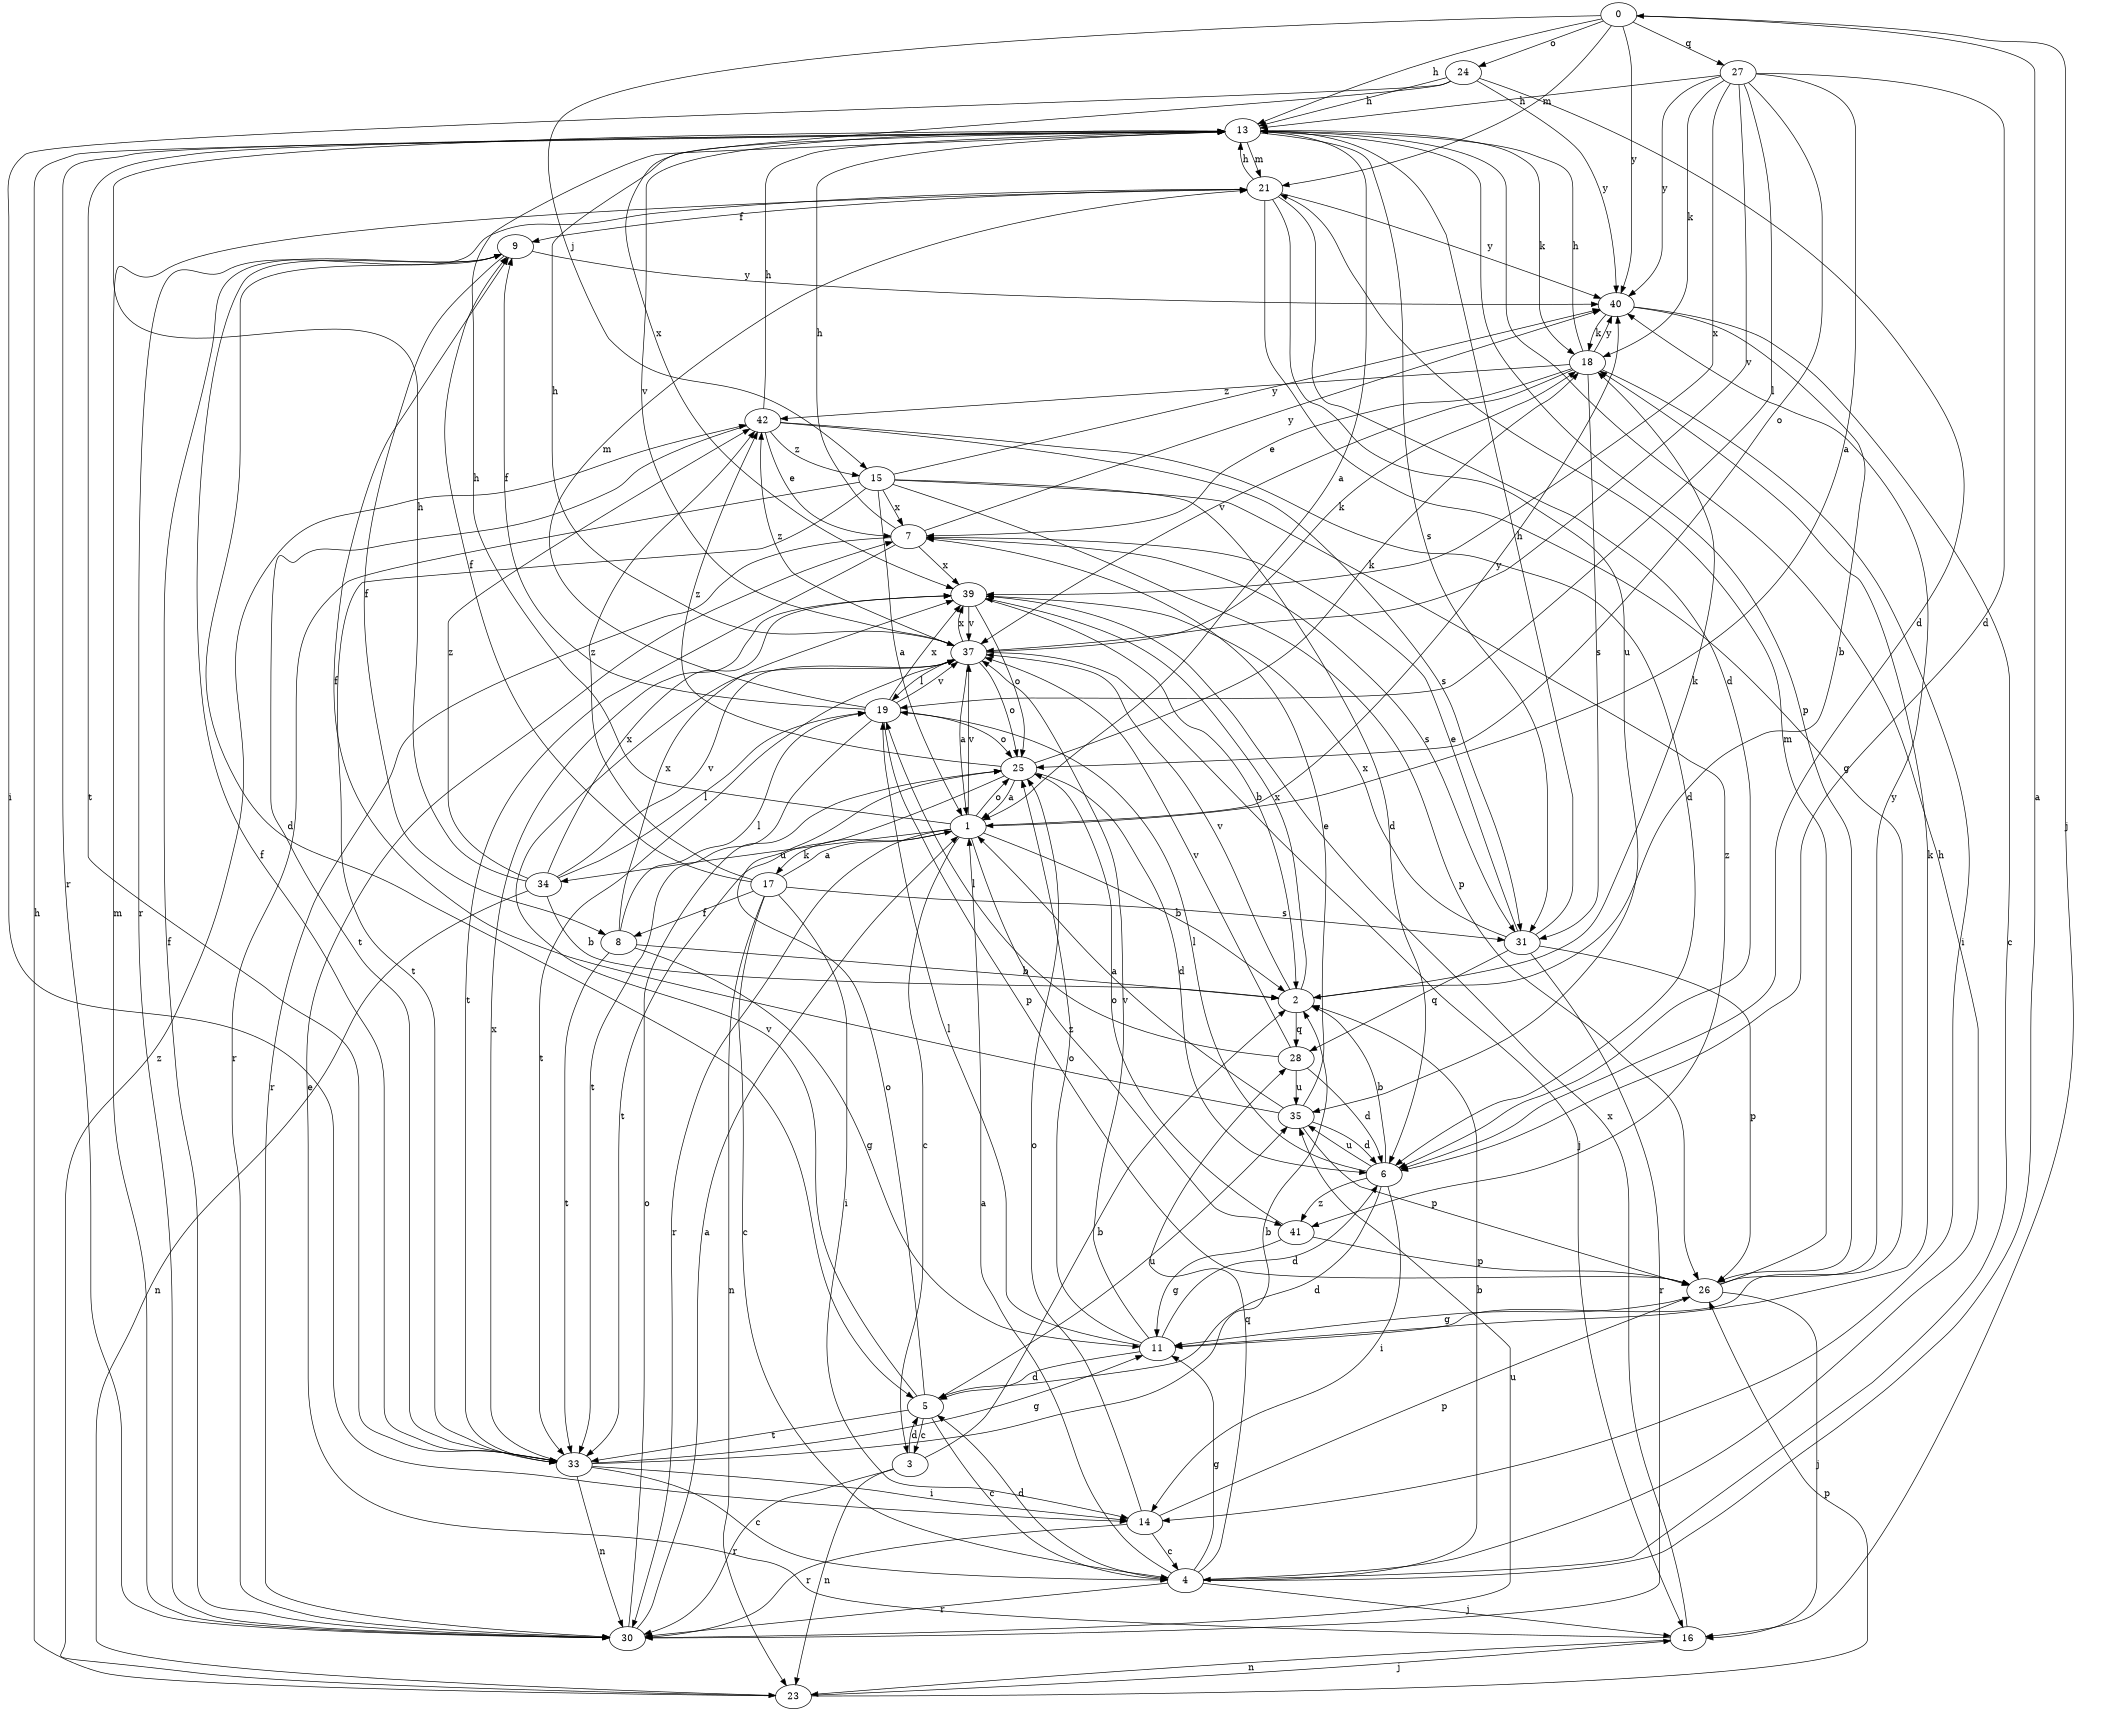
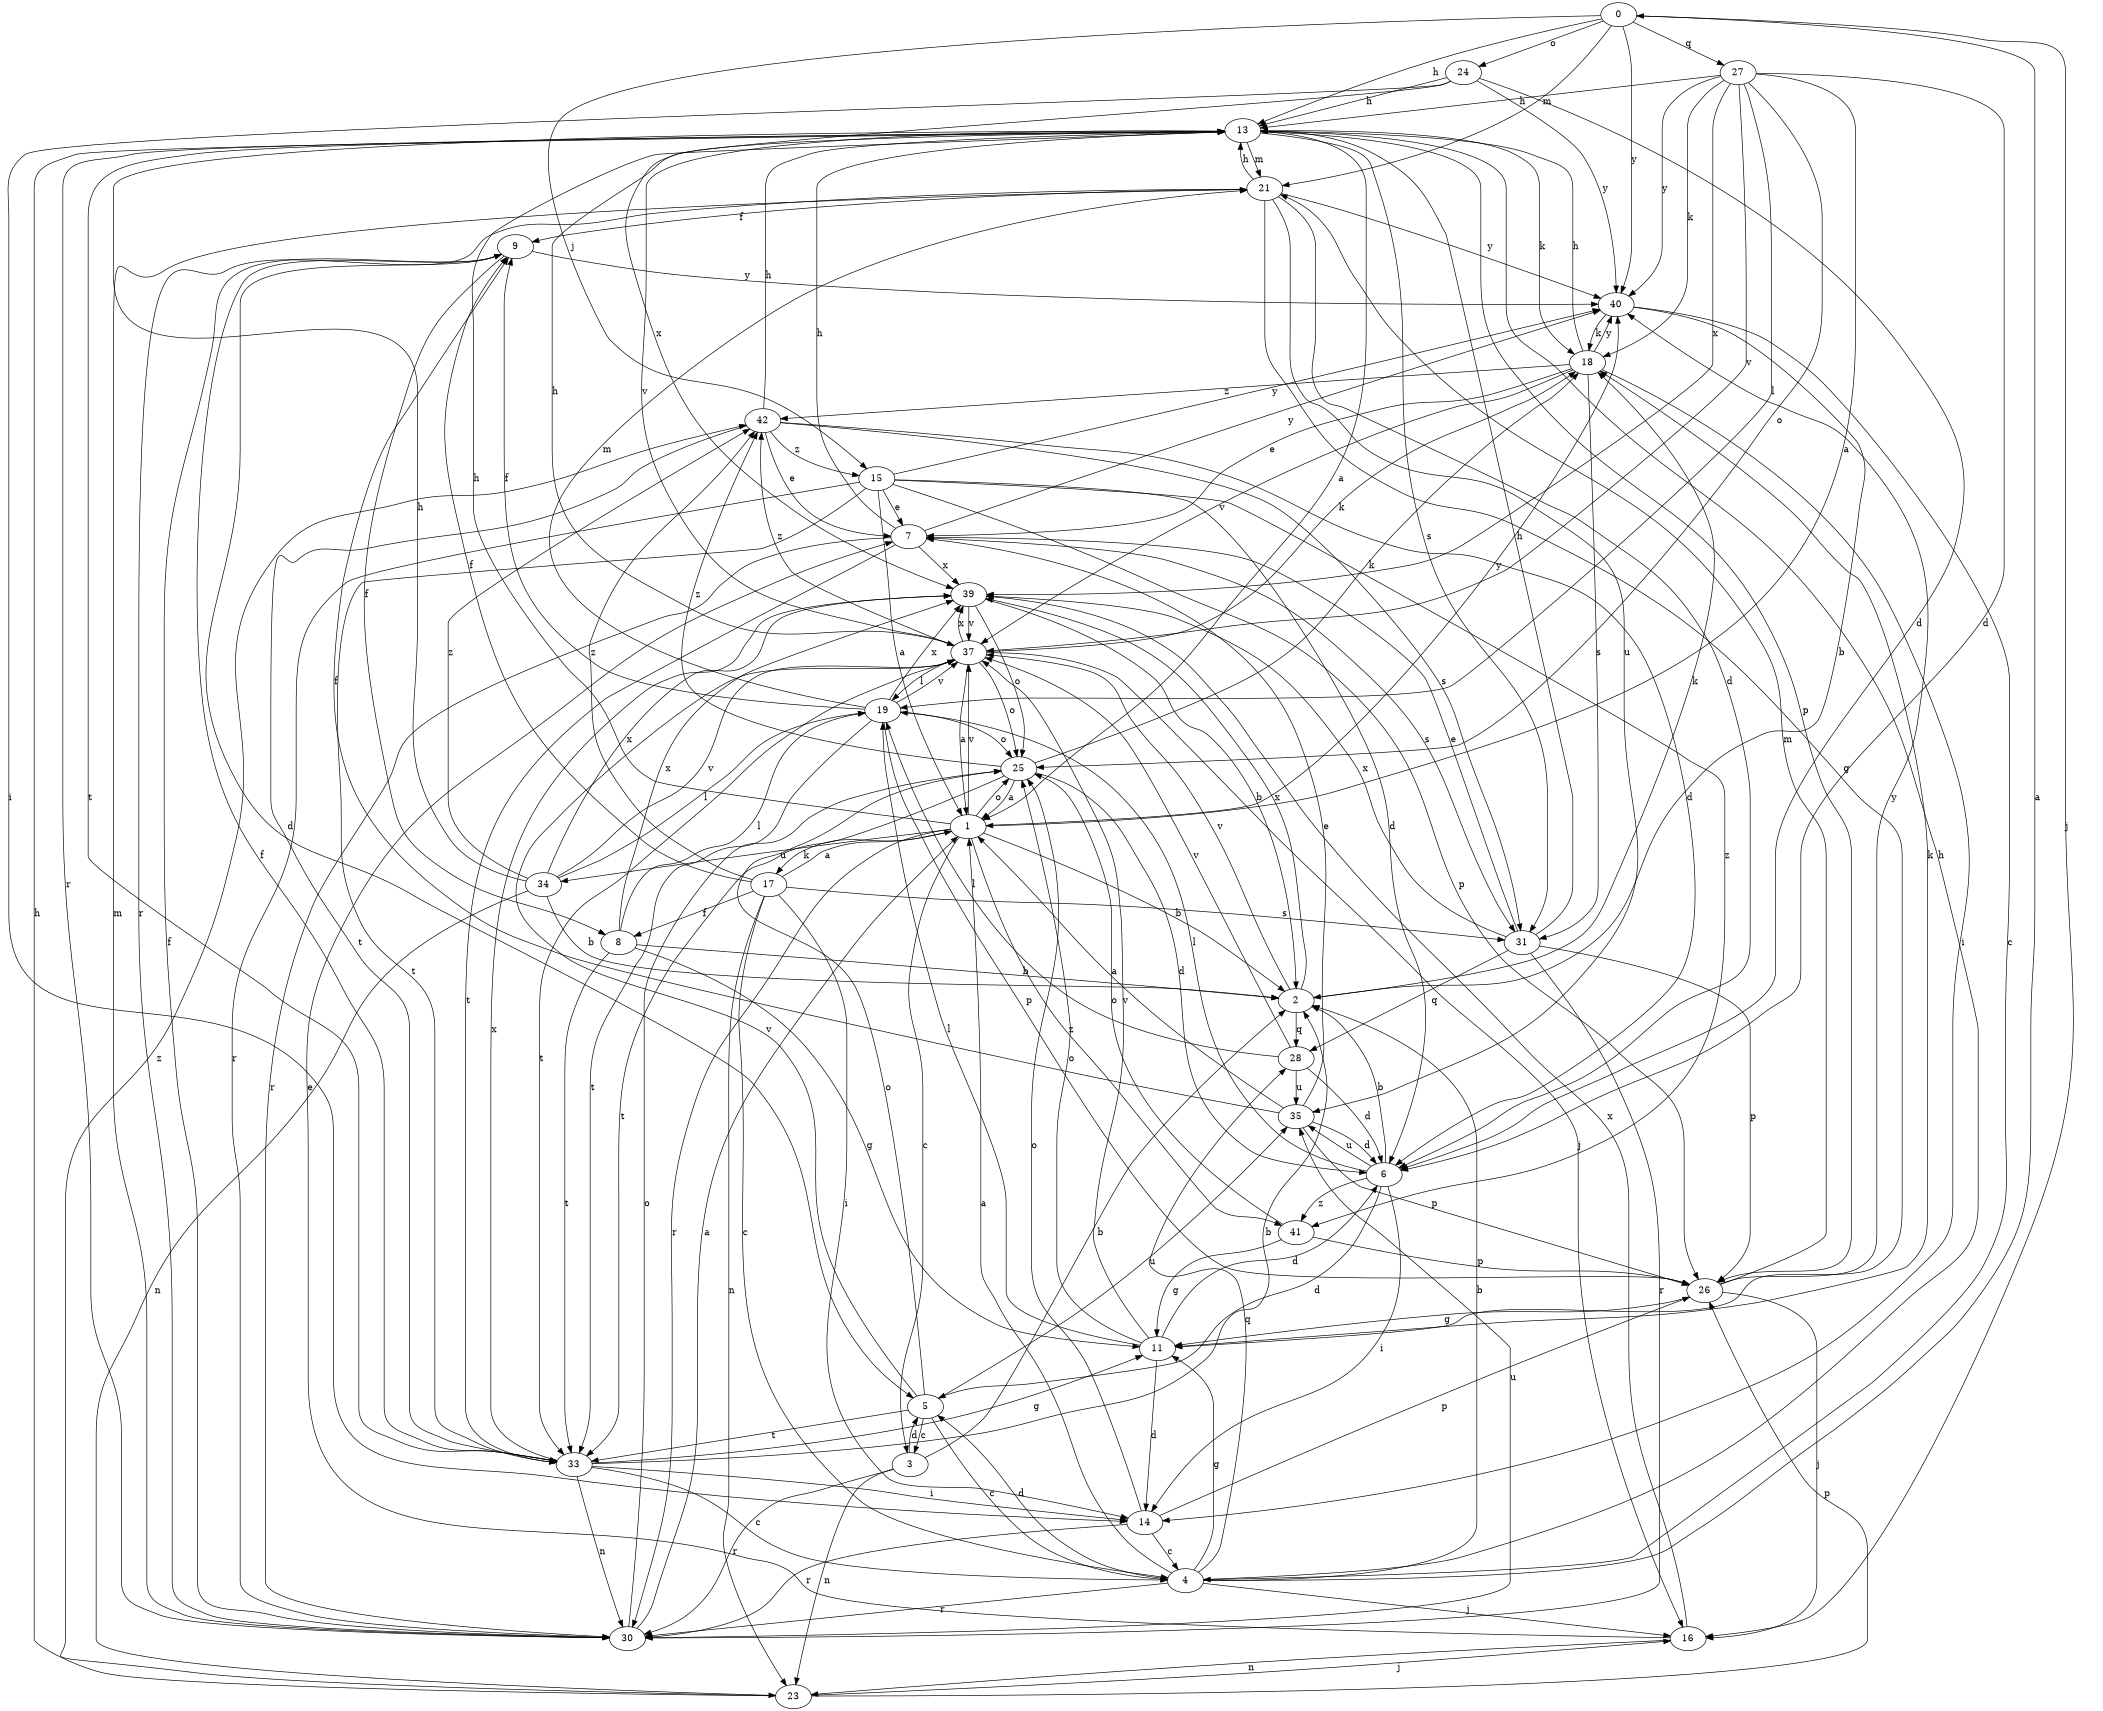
(898, 508) -> (898, 508)
(1046, 1368) -> (1151, 1432)
